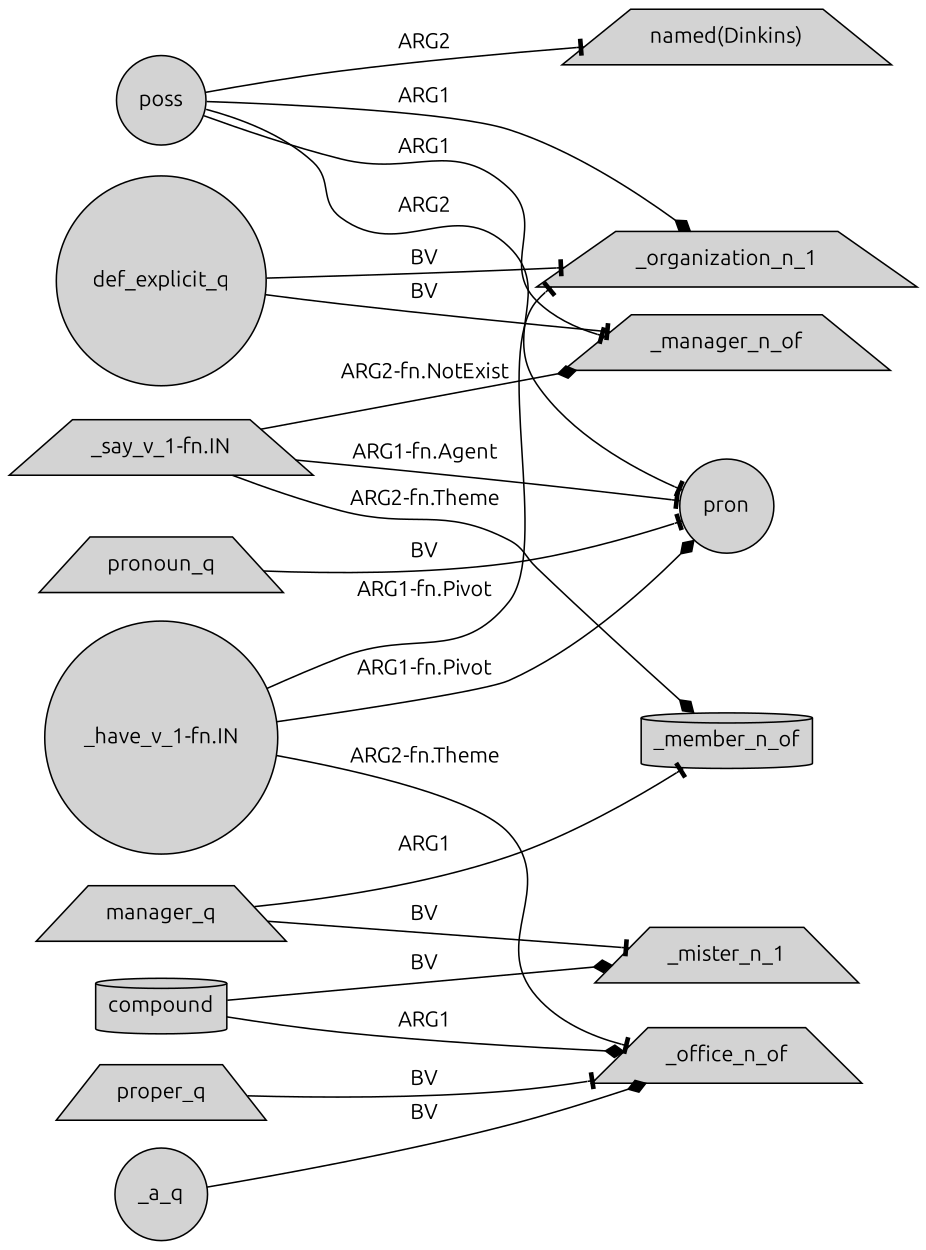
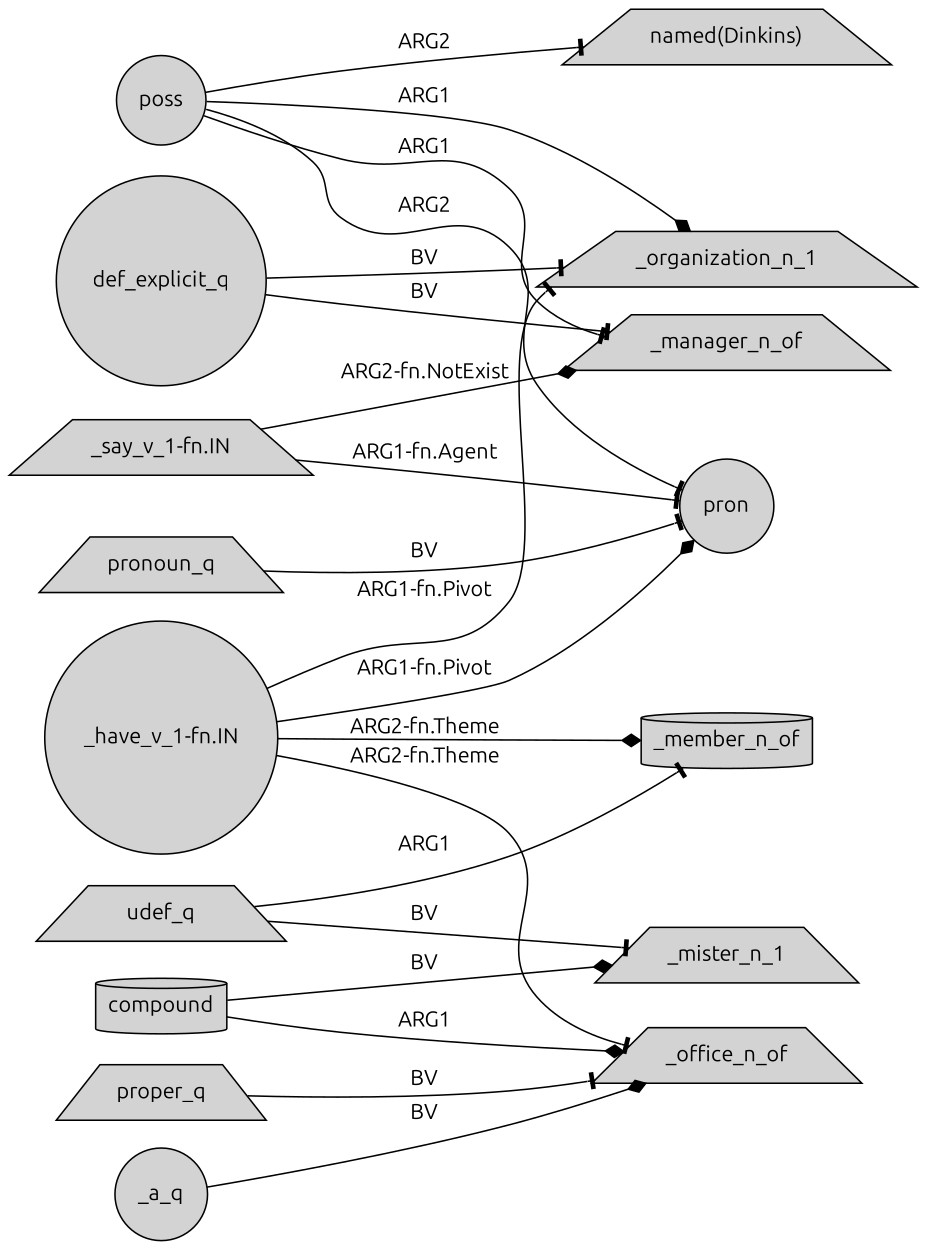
(485, 530) -> (450, 740)
(161, 913) -> (161, 913)
